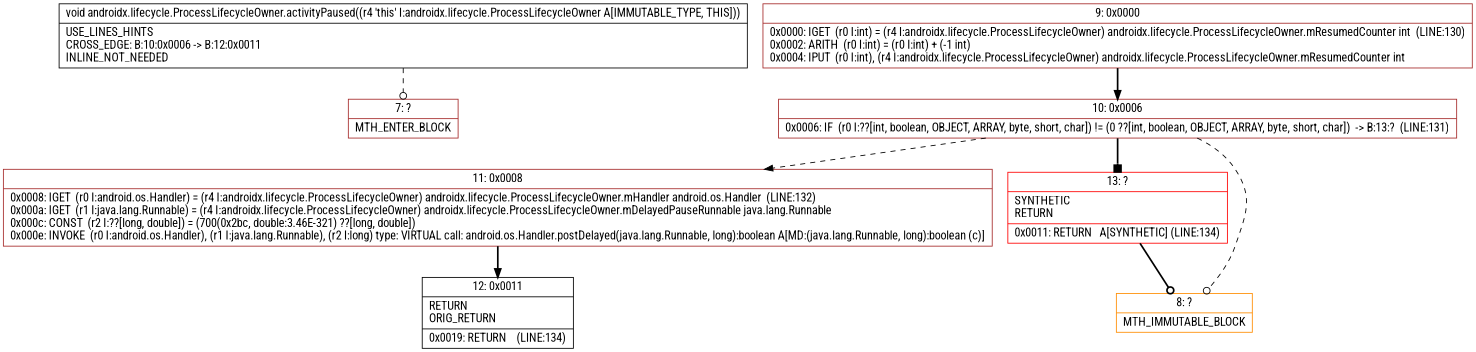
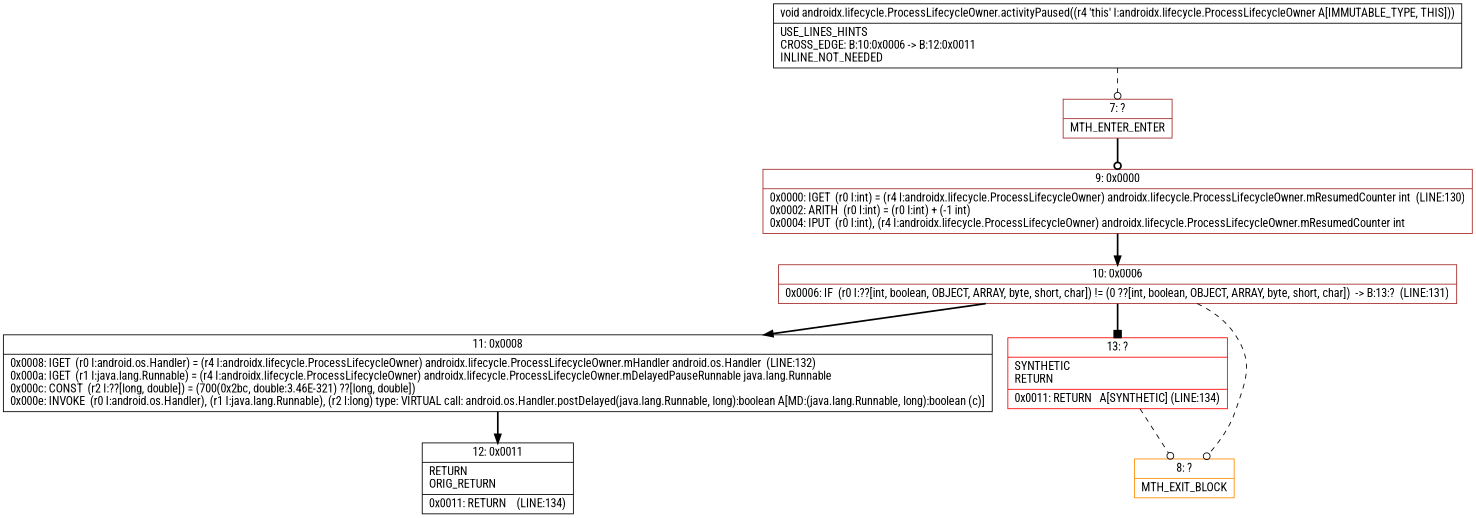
(403, 128) -> (1118, 128)
none -> (1118, 150)
(879, 153) -> (879, 319)
(498, 208) -> (498, 373)
(1154, 265) -> (1154, 431)
(1184, 322) -> (1184, 488)
(498, 338) -> (498, 504)
